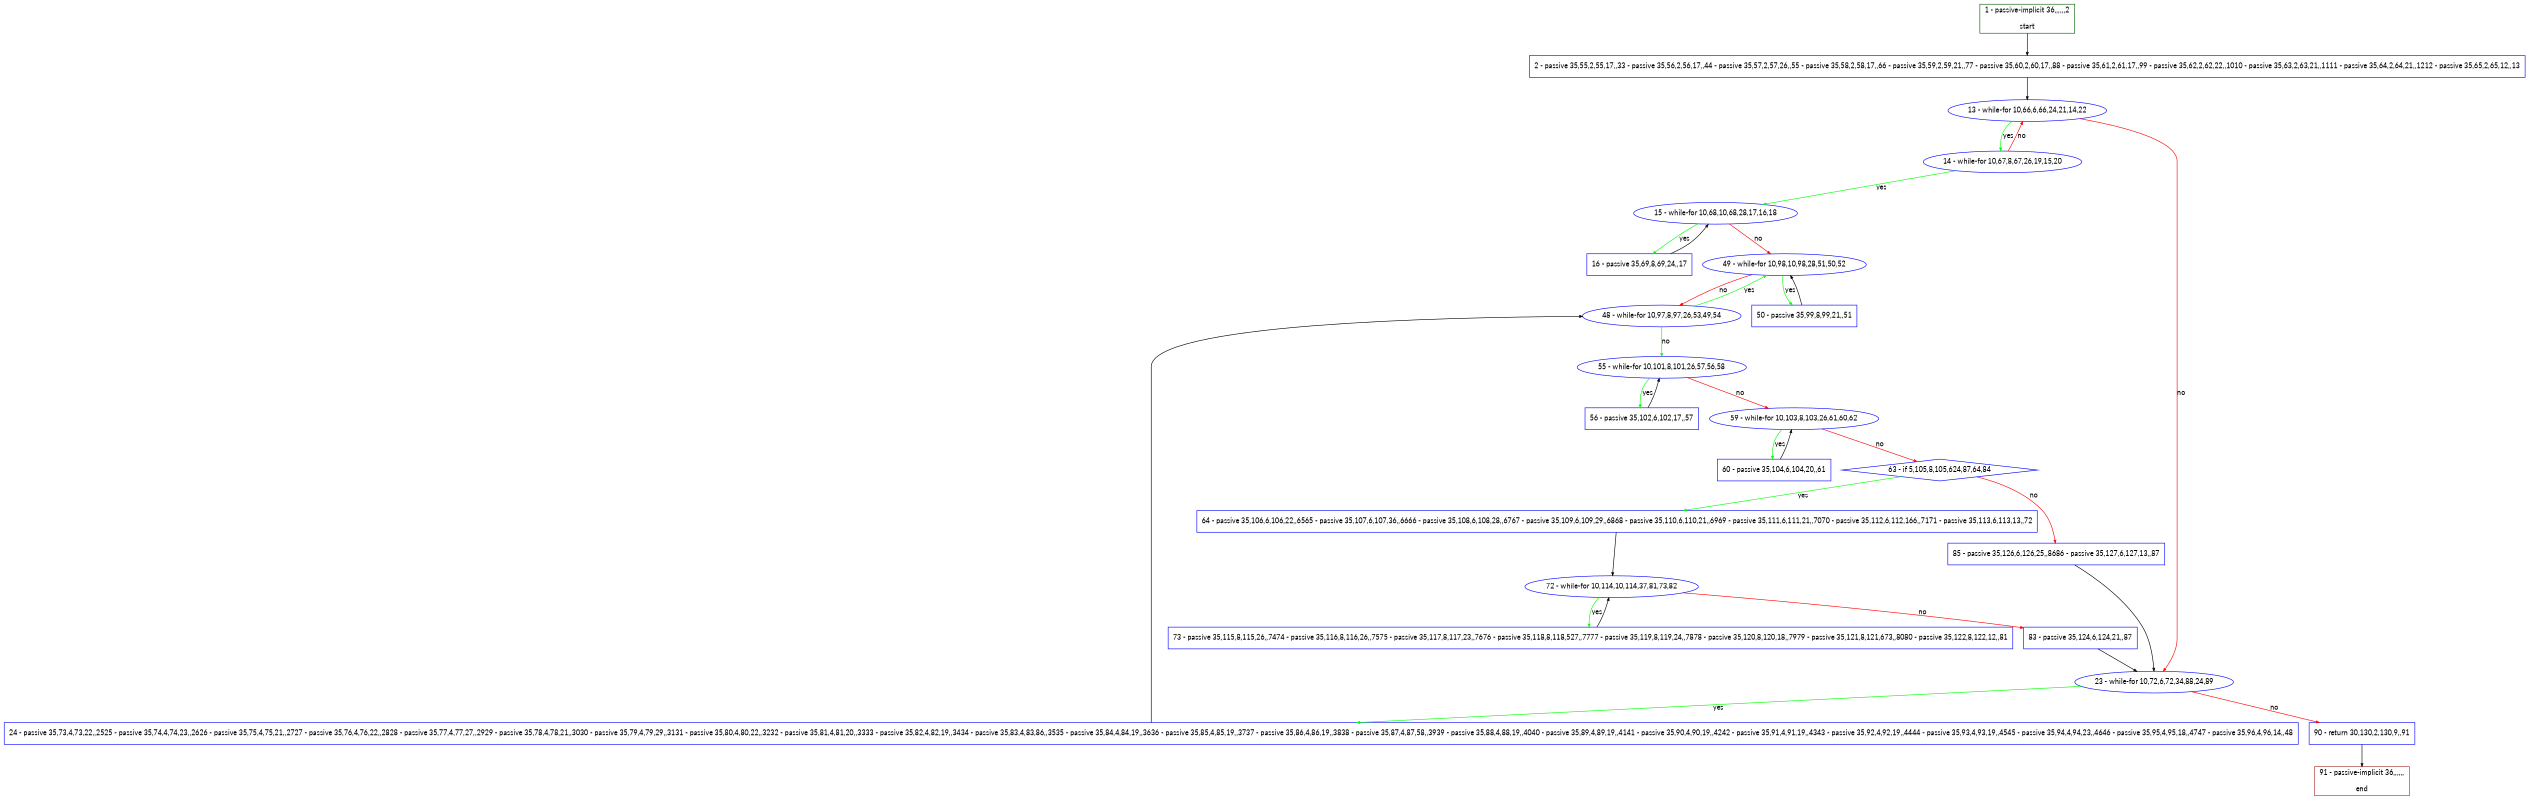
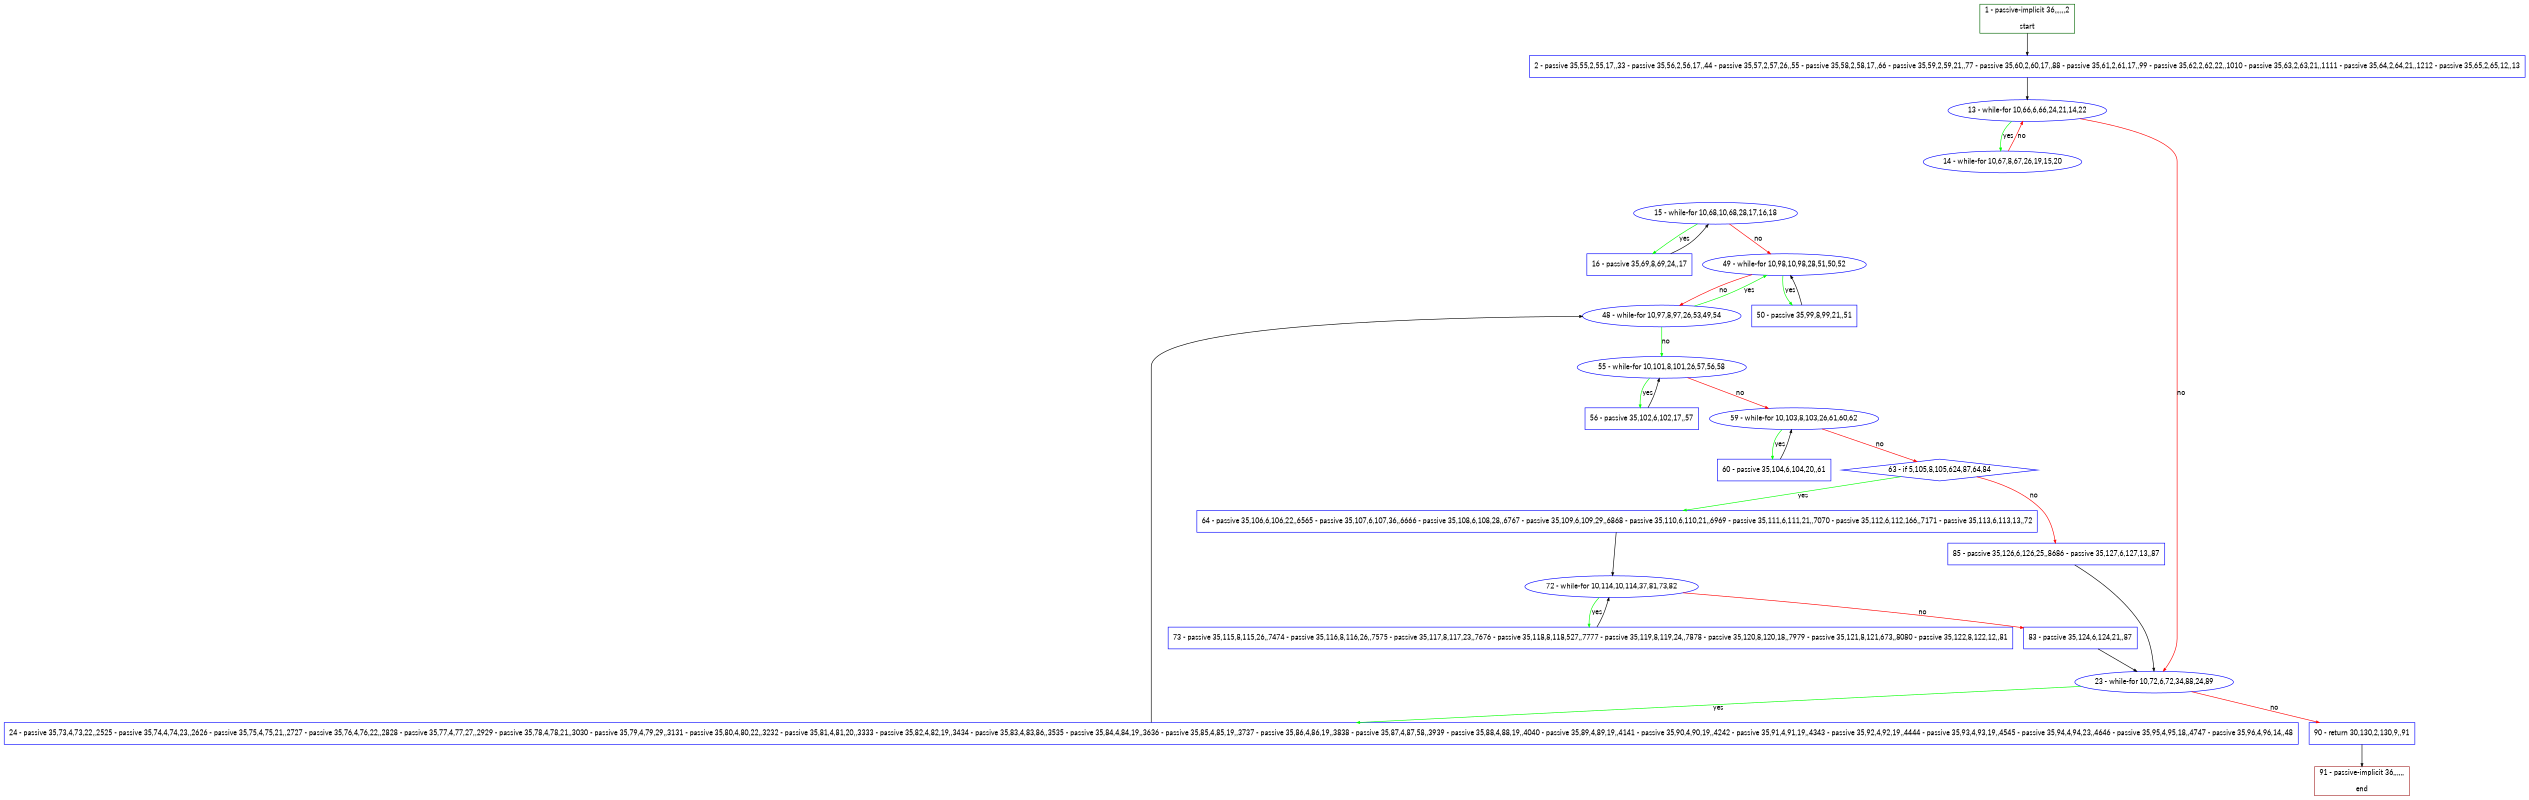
(1861, 187) -> none
